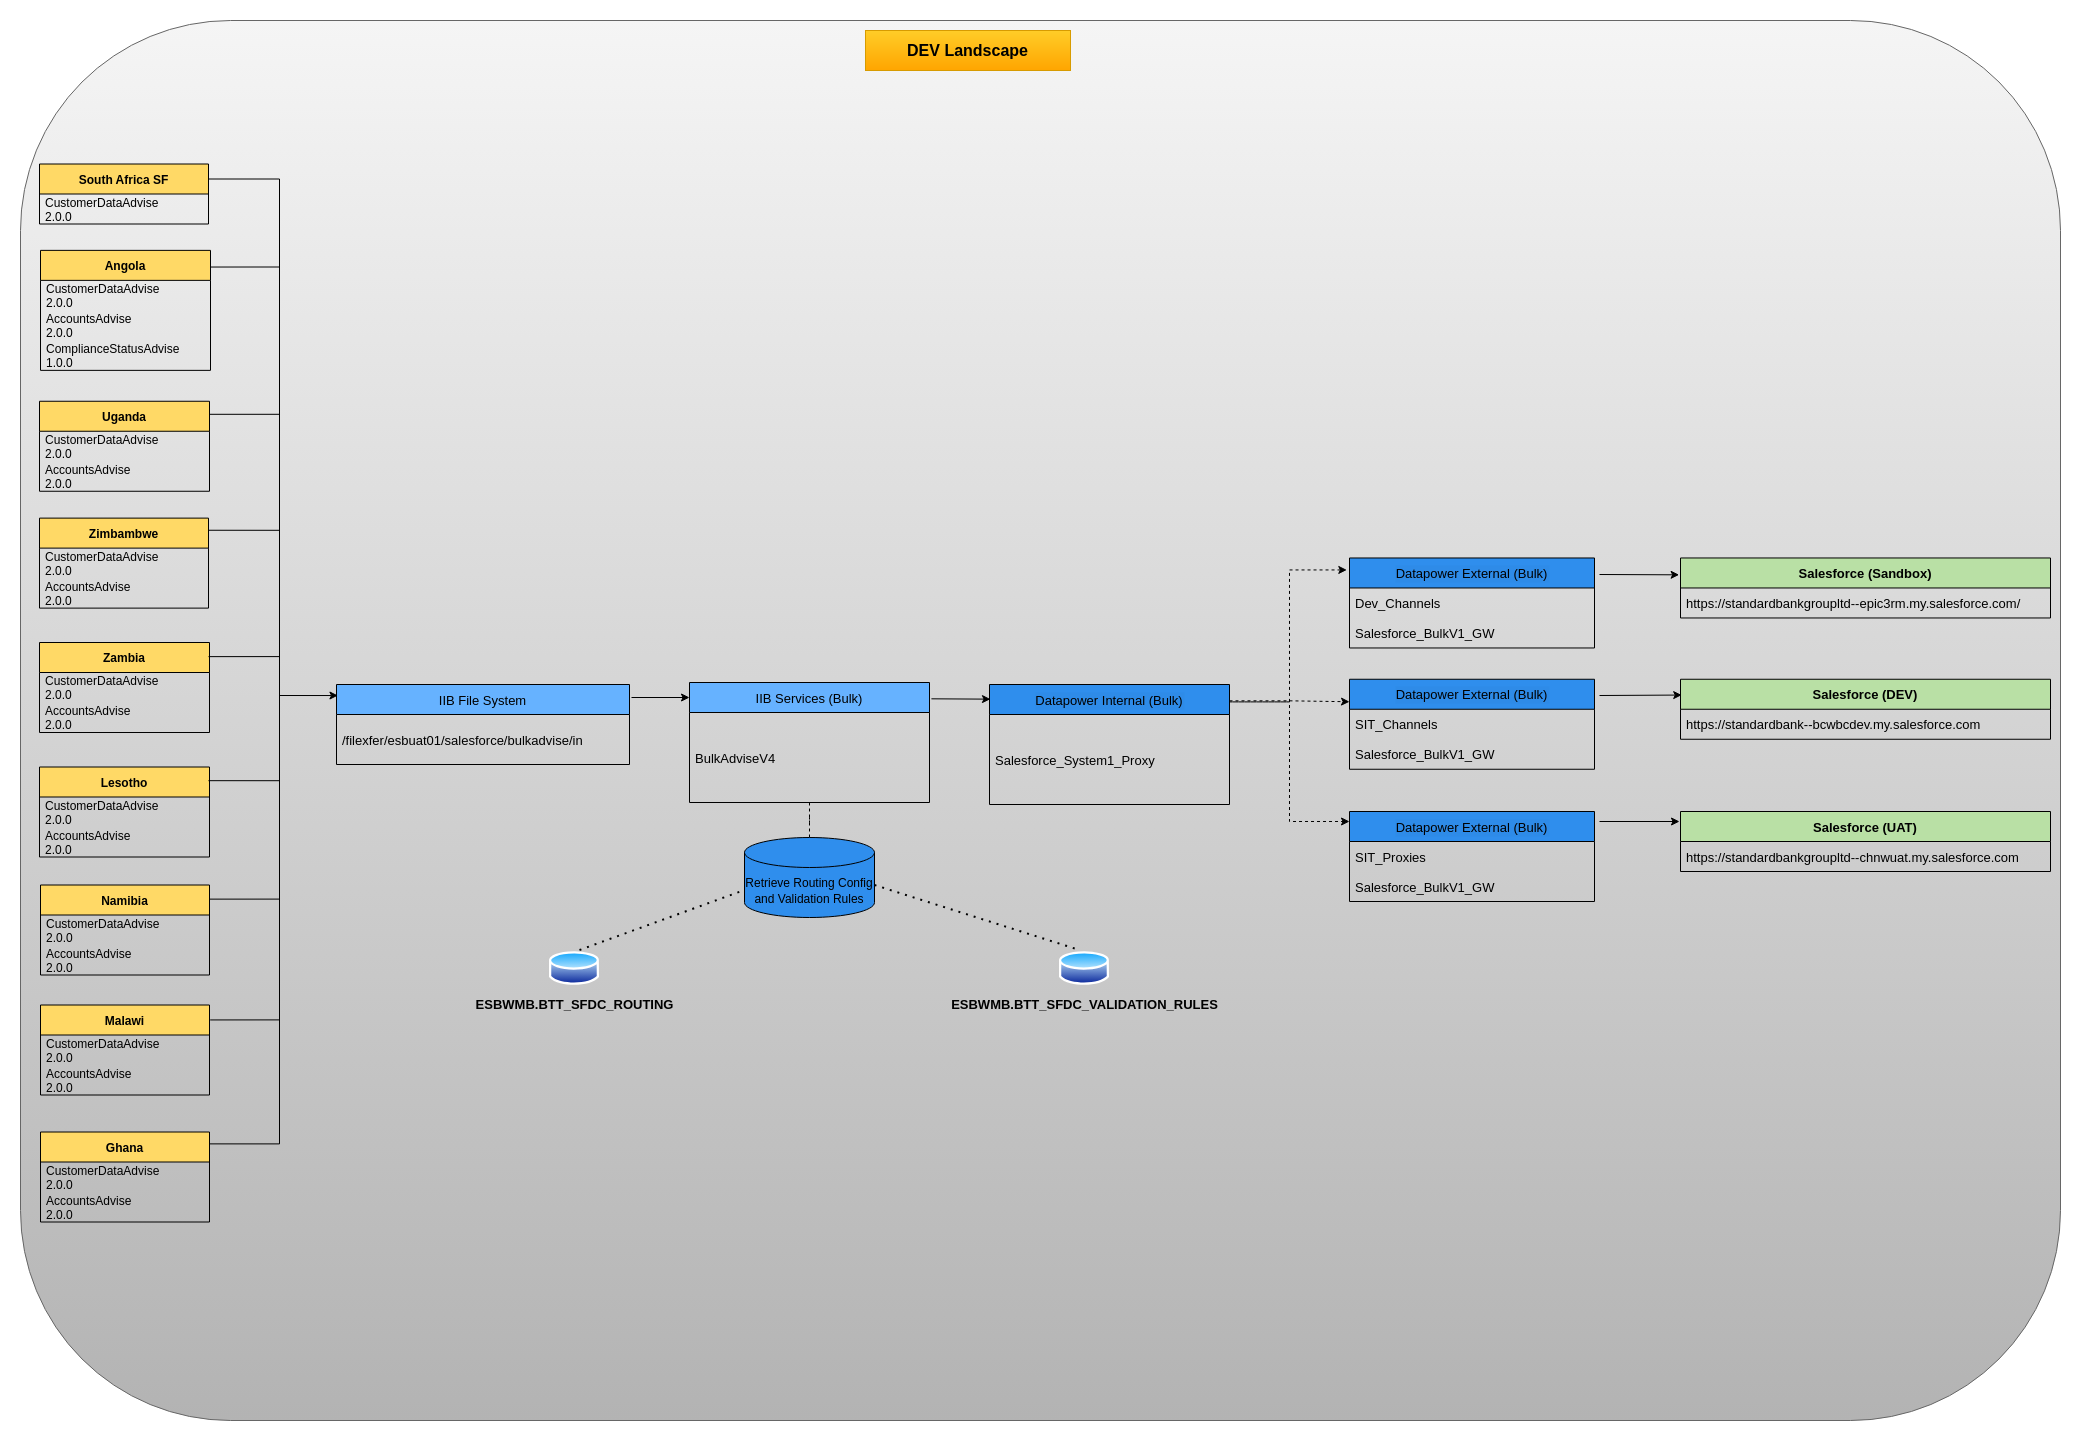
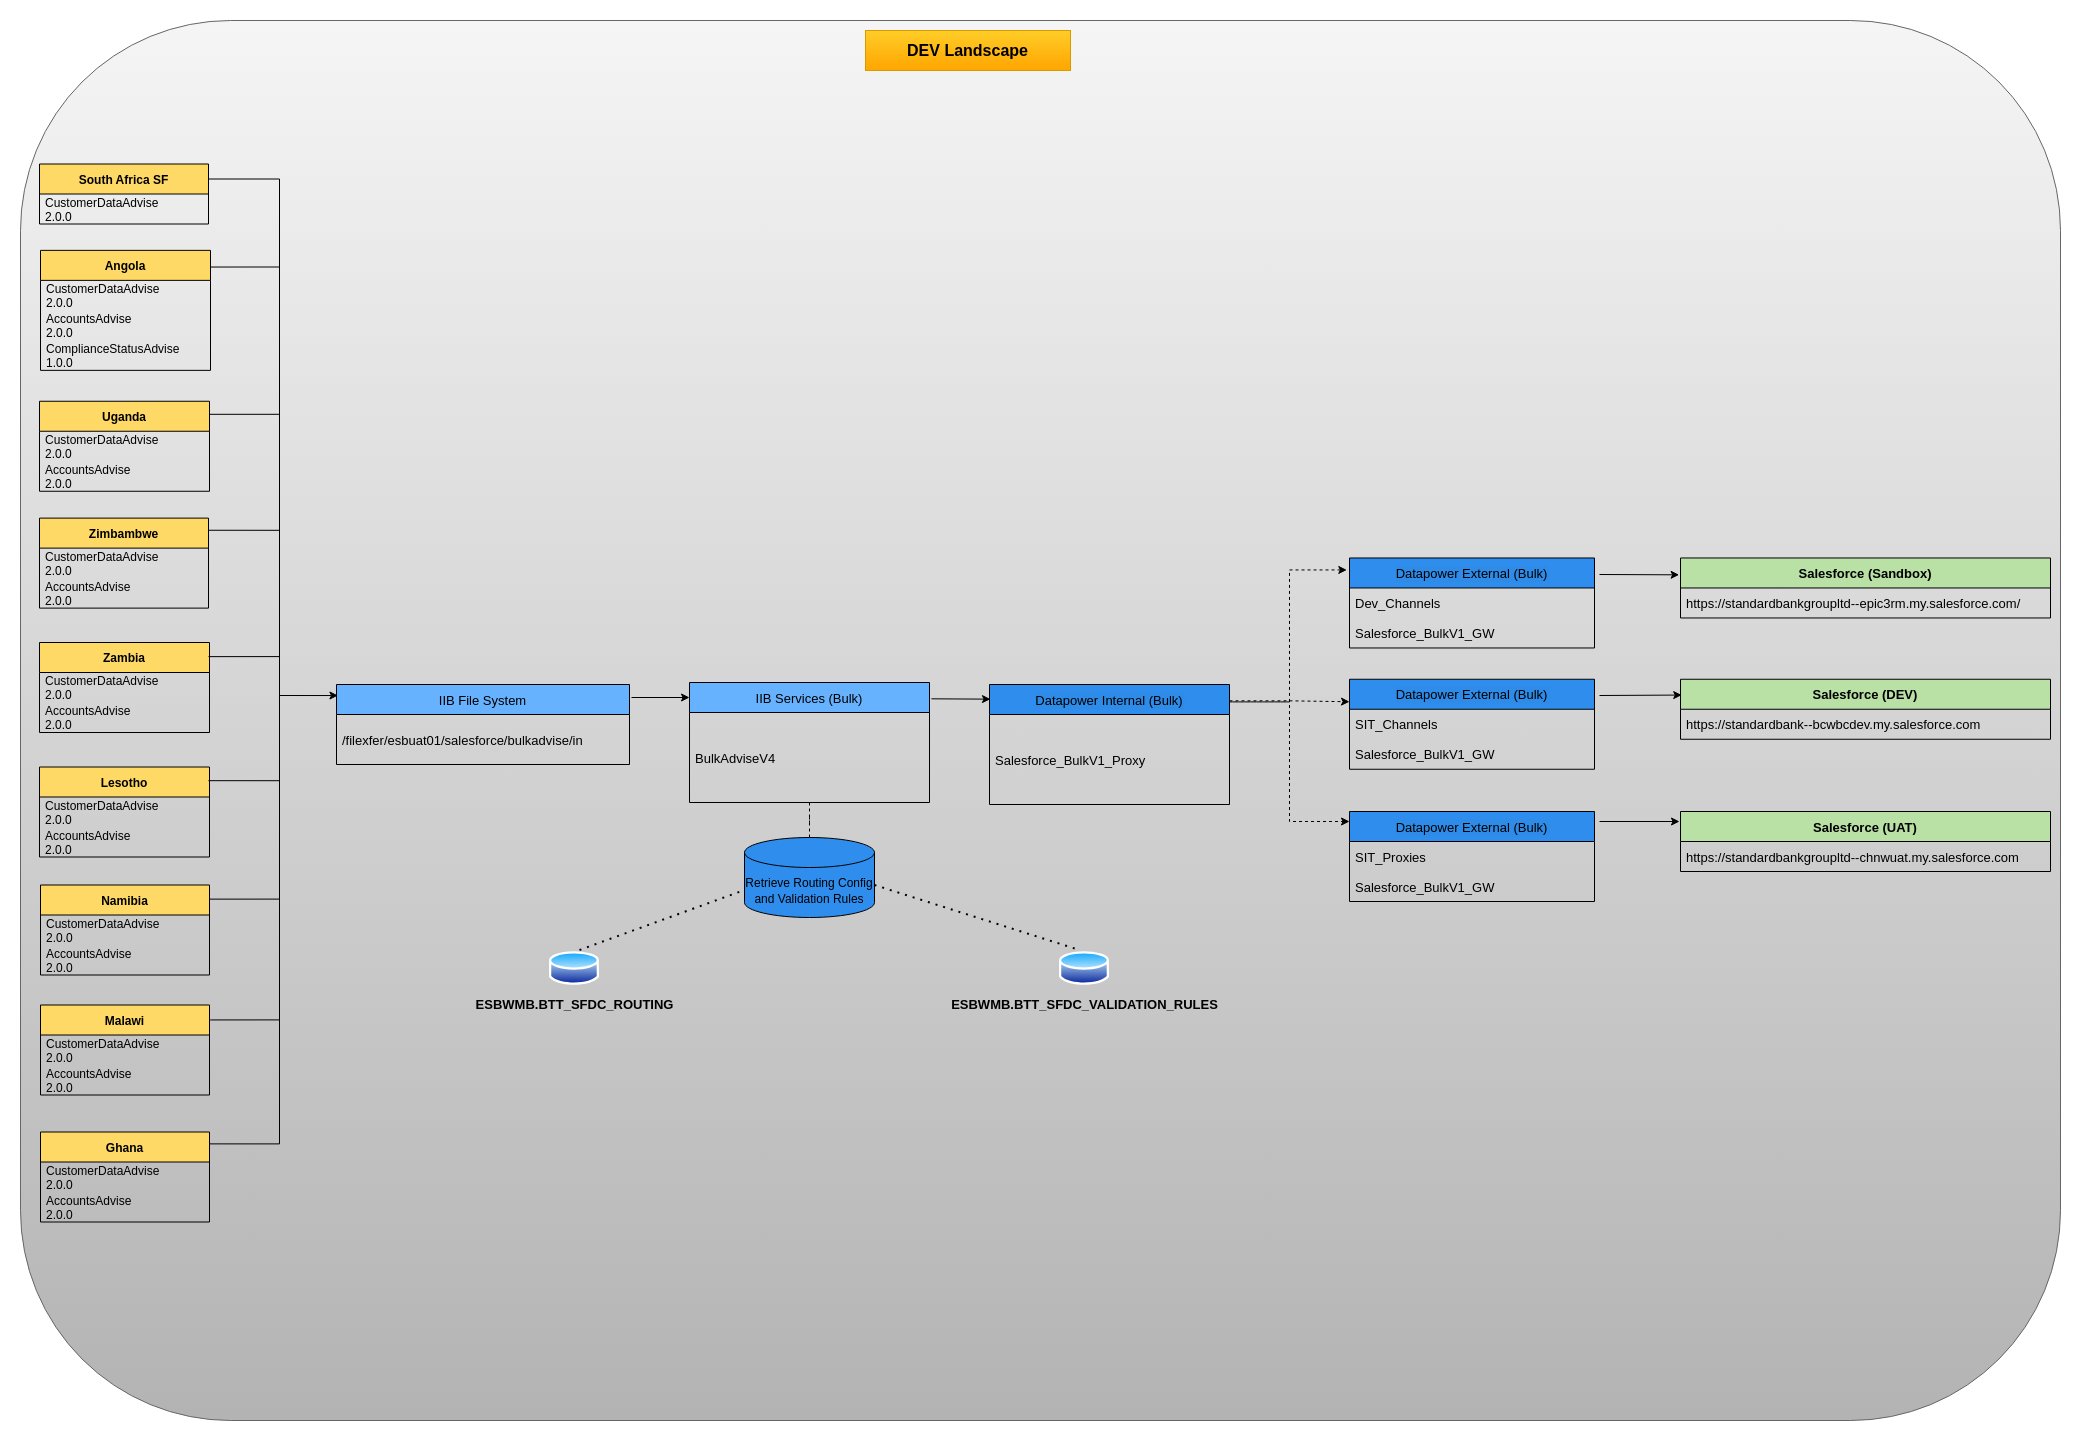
(1081, 760) -> (1075, 760)
